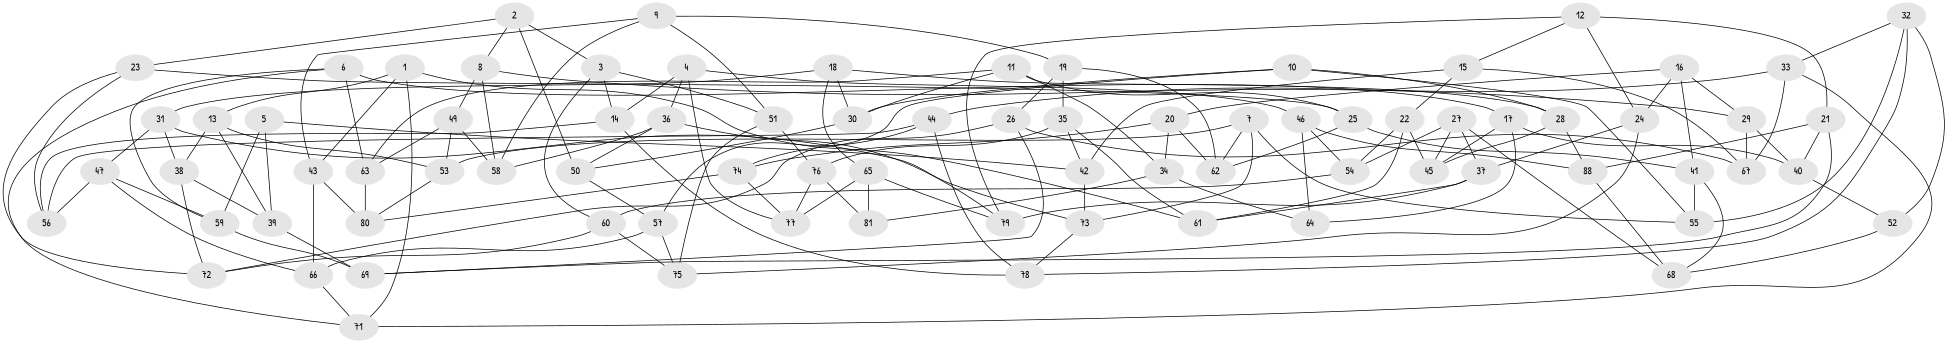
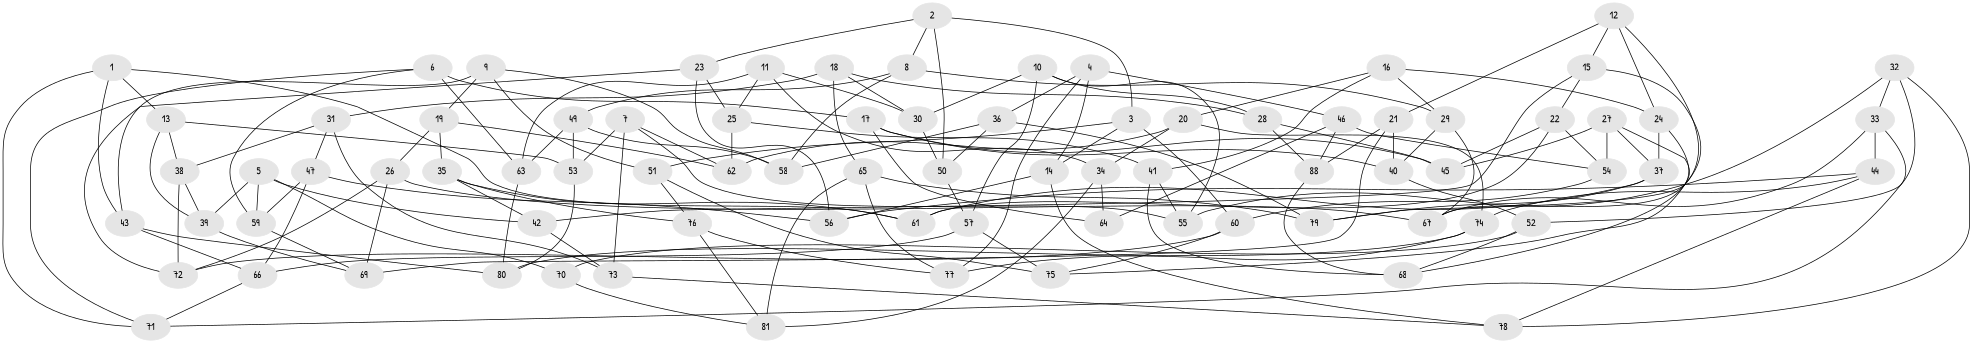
none -> (561, 275)
